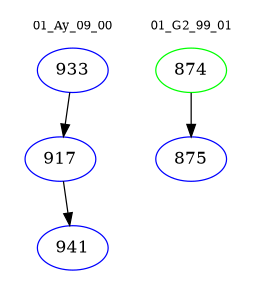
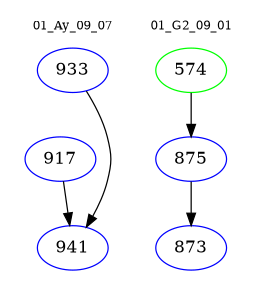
(73, 27) -> (73, 27)
(192, 27) -> (192, 27)
(191, 70) -> (191, 70)
(68, 108) -> (110, 153)
none -> (191, 248)
